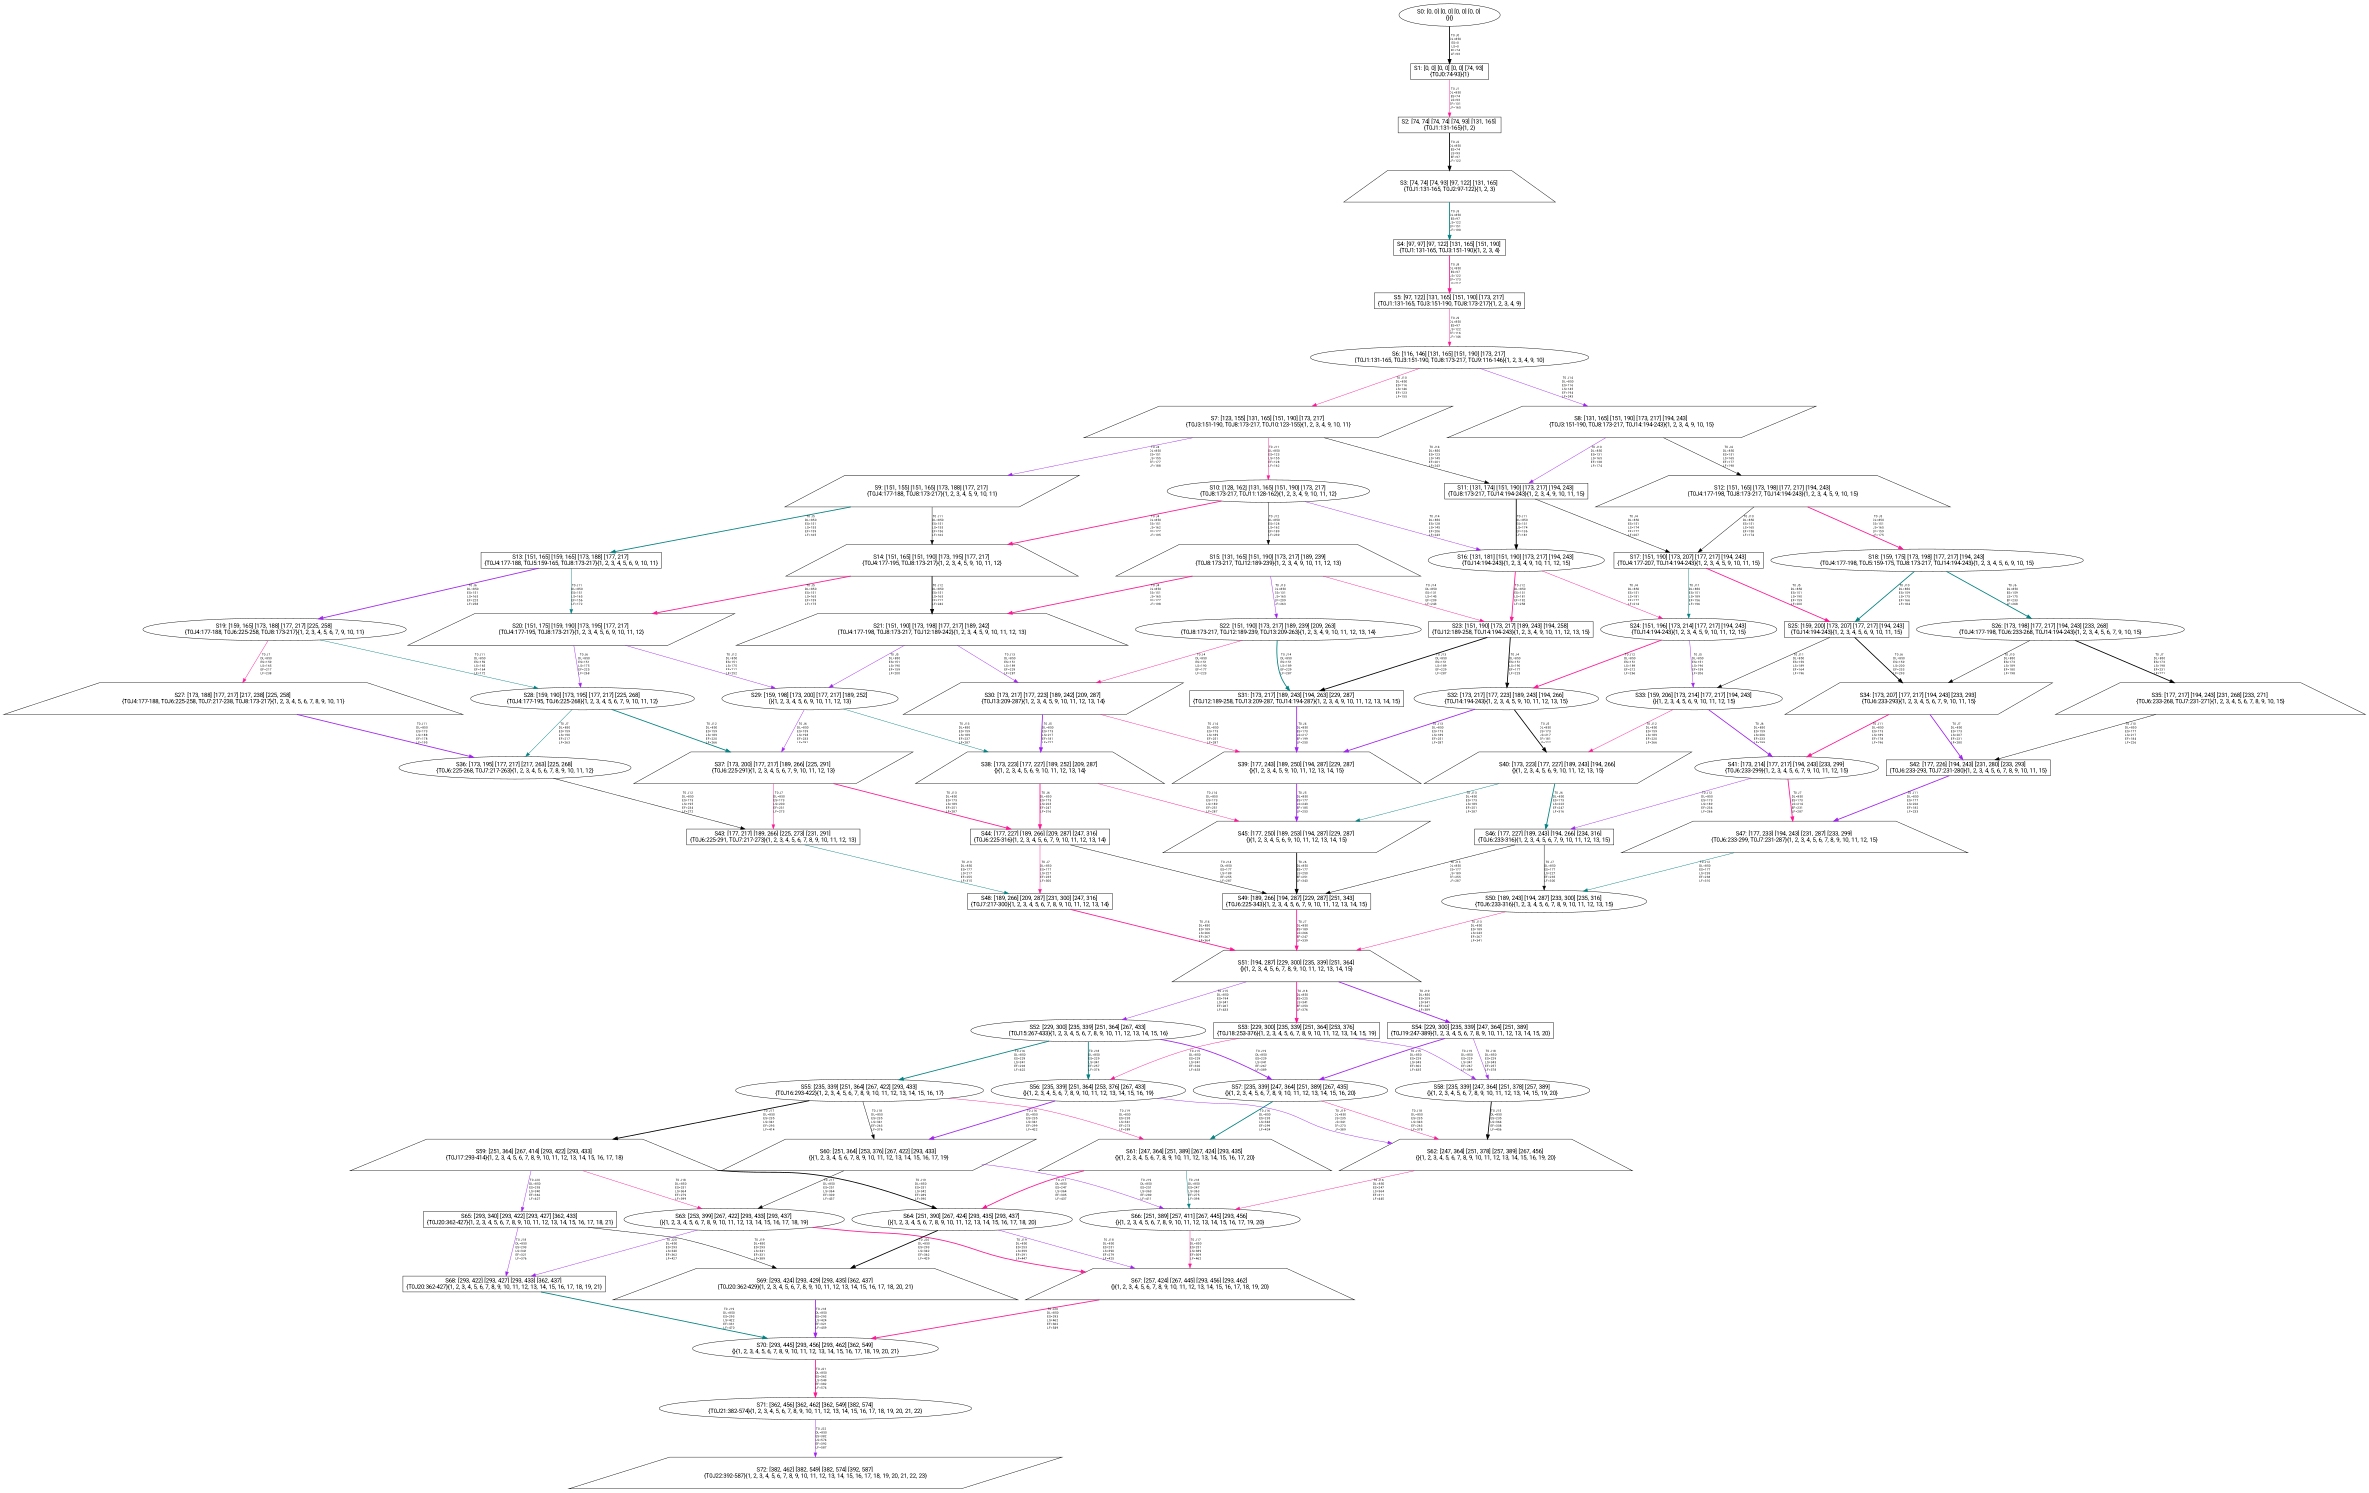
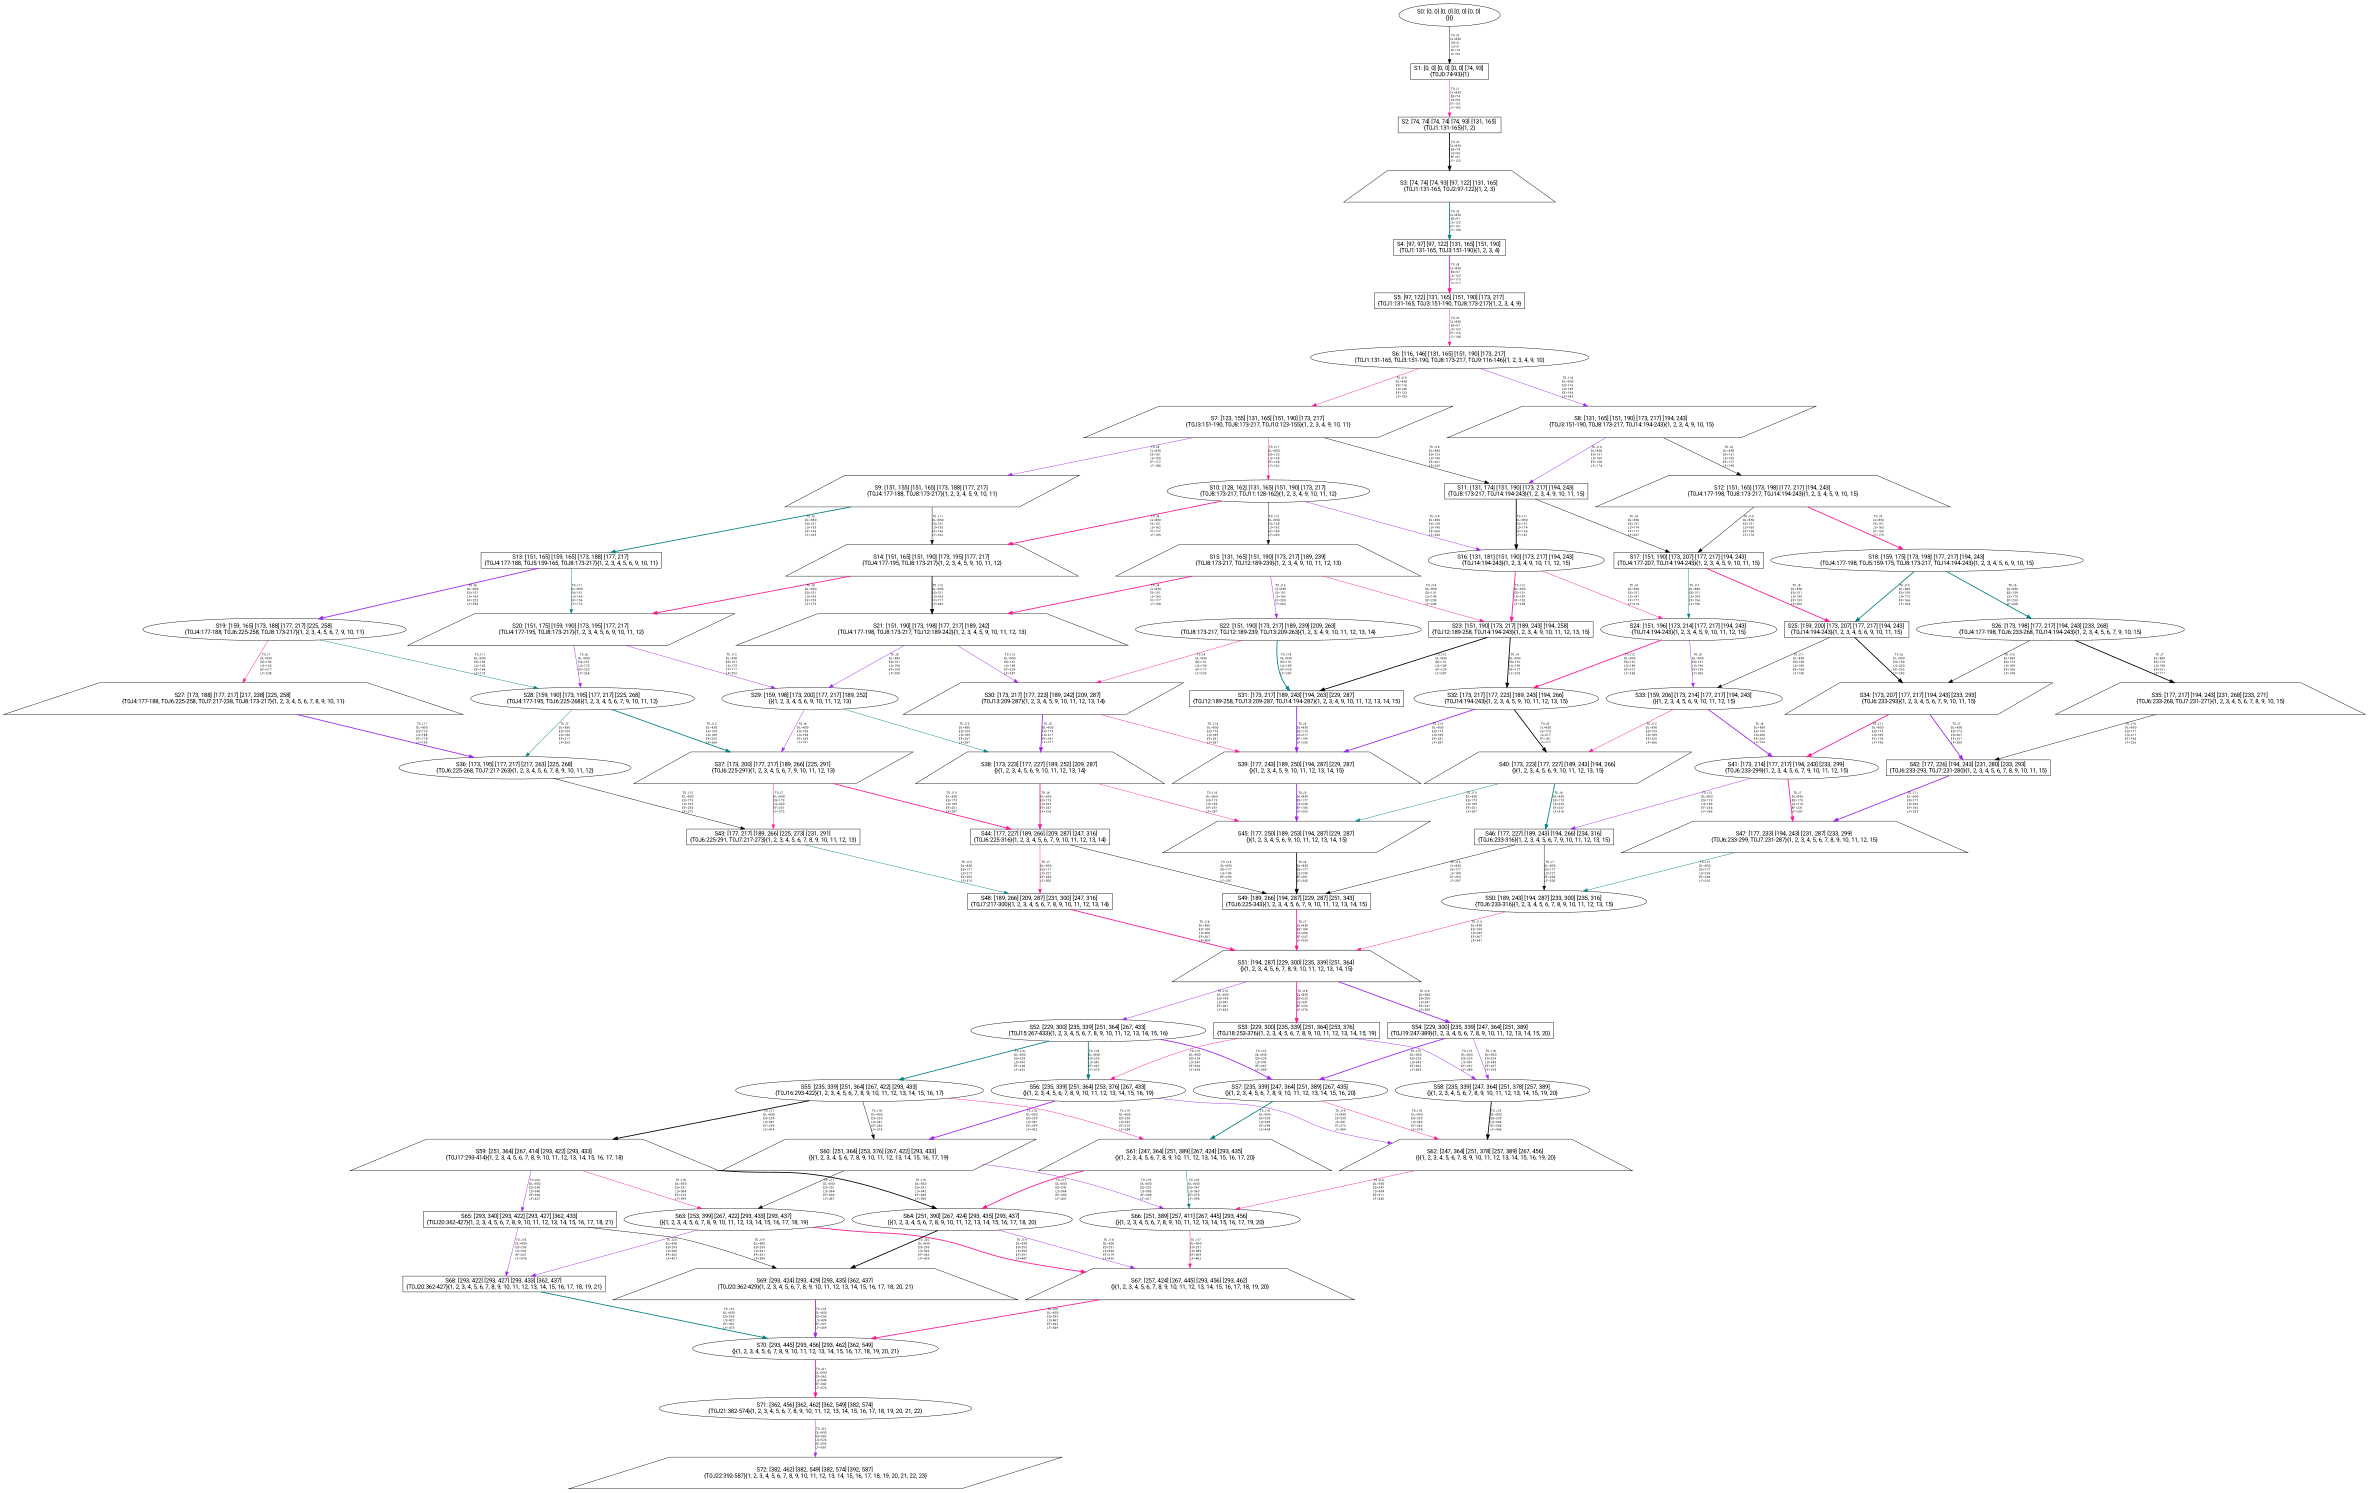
(1450, 43) -> (1450, 43)
